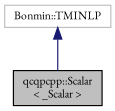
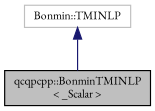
(58, 88) -> (78, 88)
